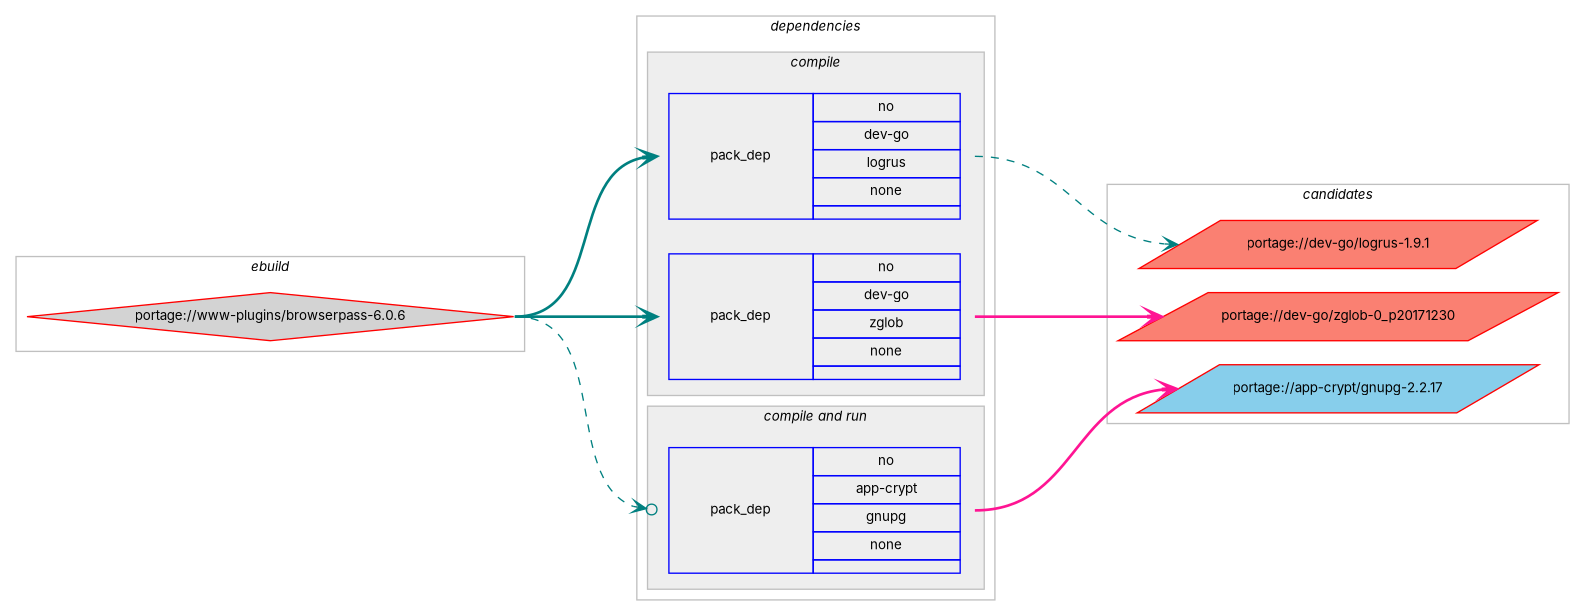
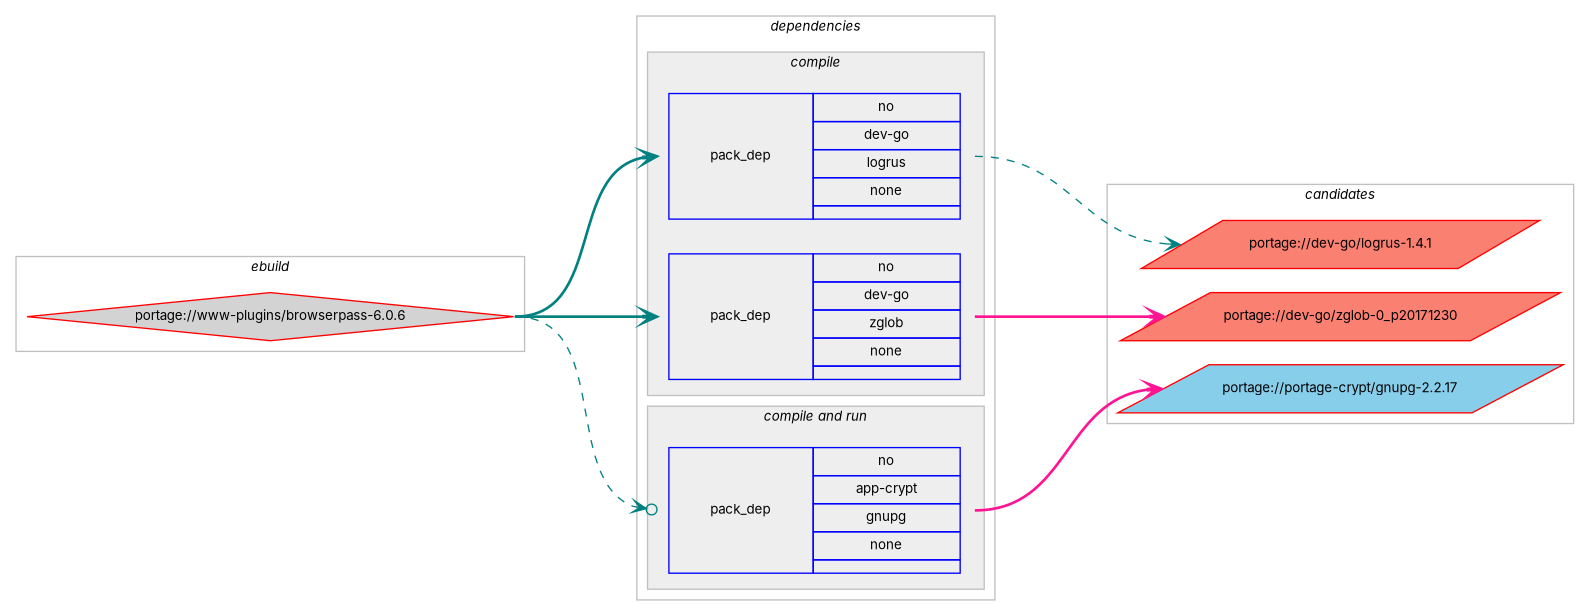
(1338, 245) -> (1340, 245)
(1338, 389) -> (1340, 389)
